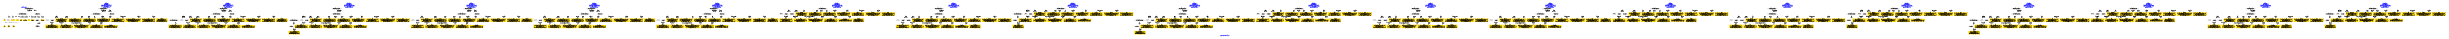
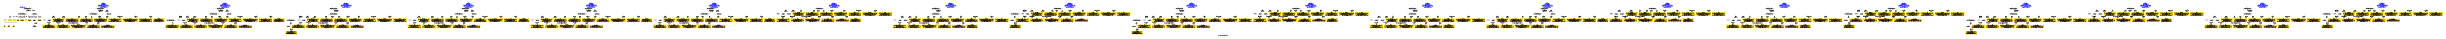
(4, 20) -> none
